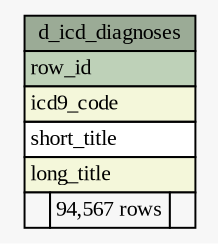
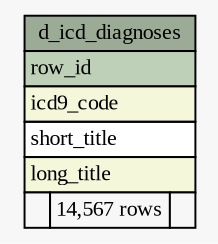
(110, 209) -> (110, 209)
